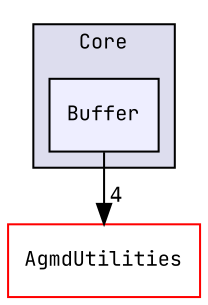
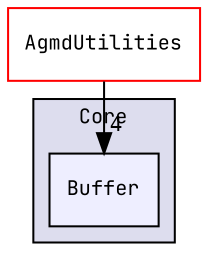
(104, 181) -> (104, 111)
